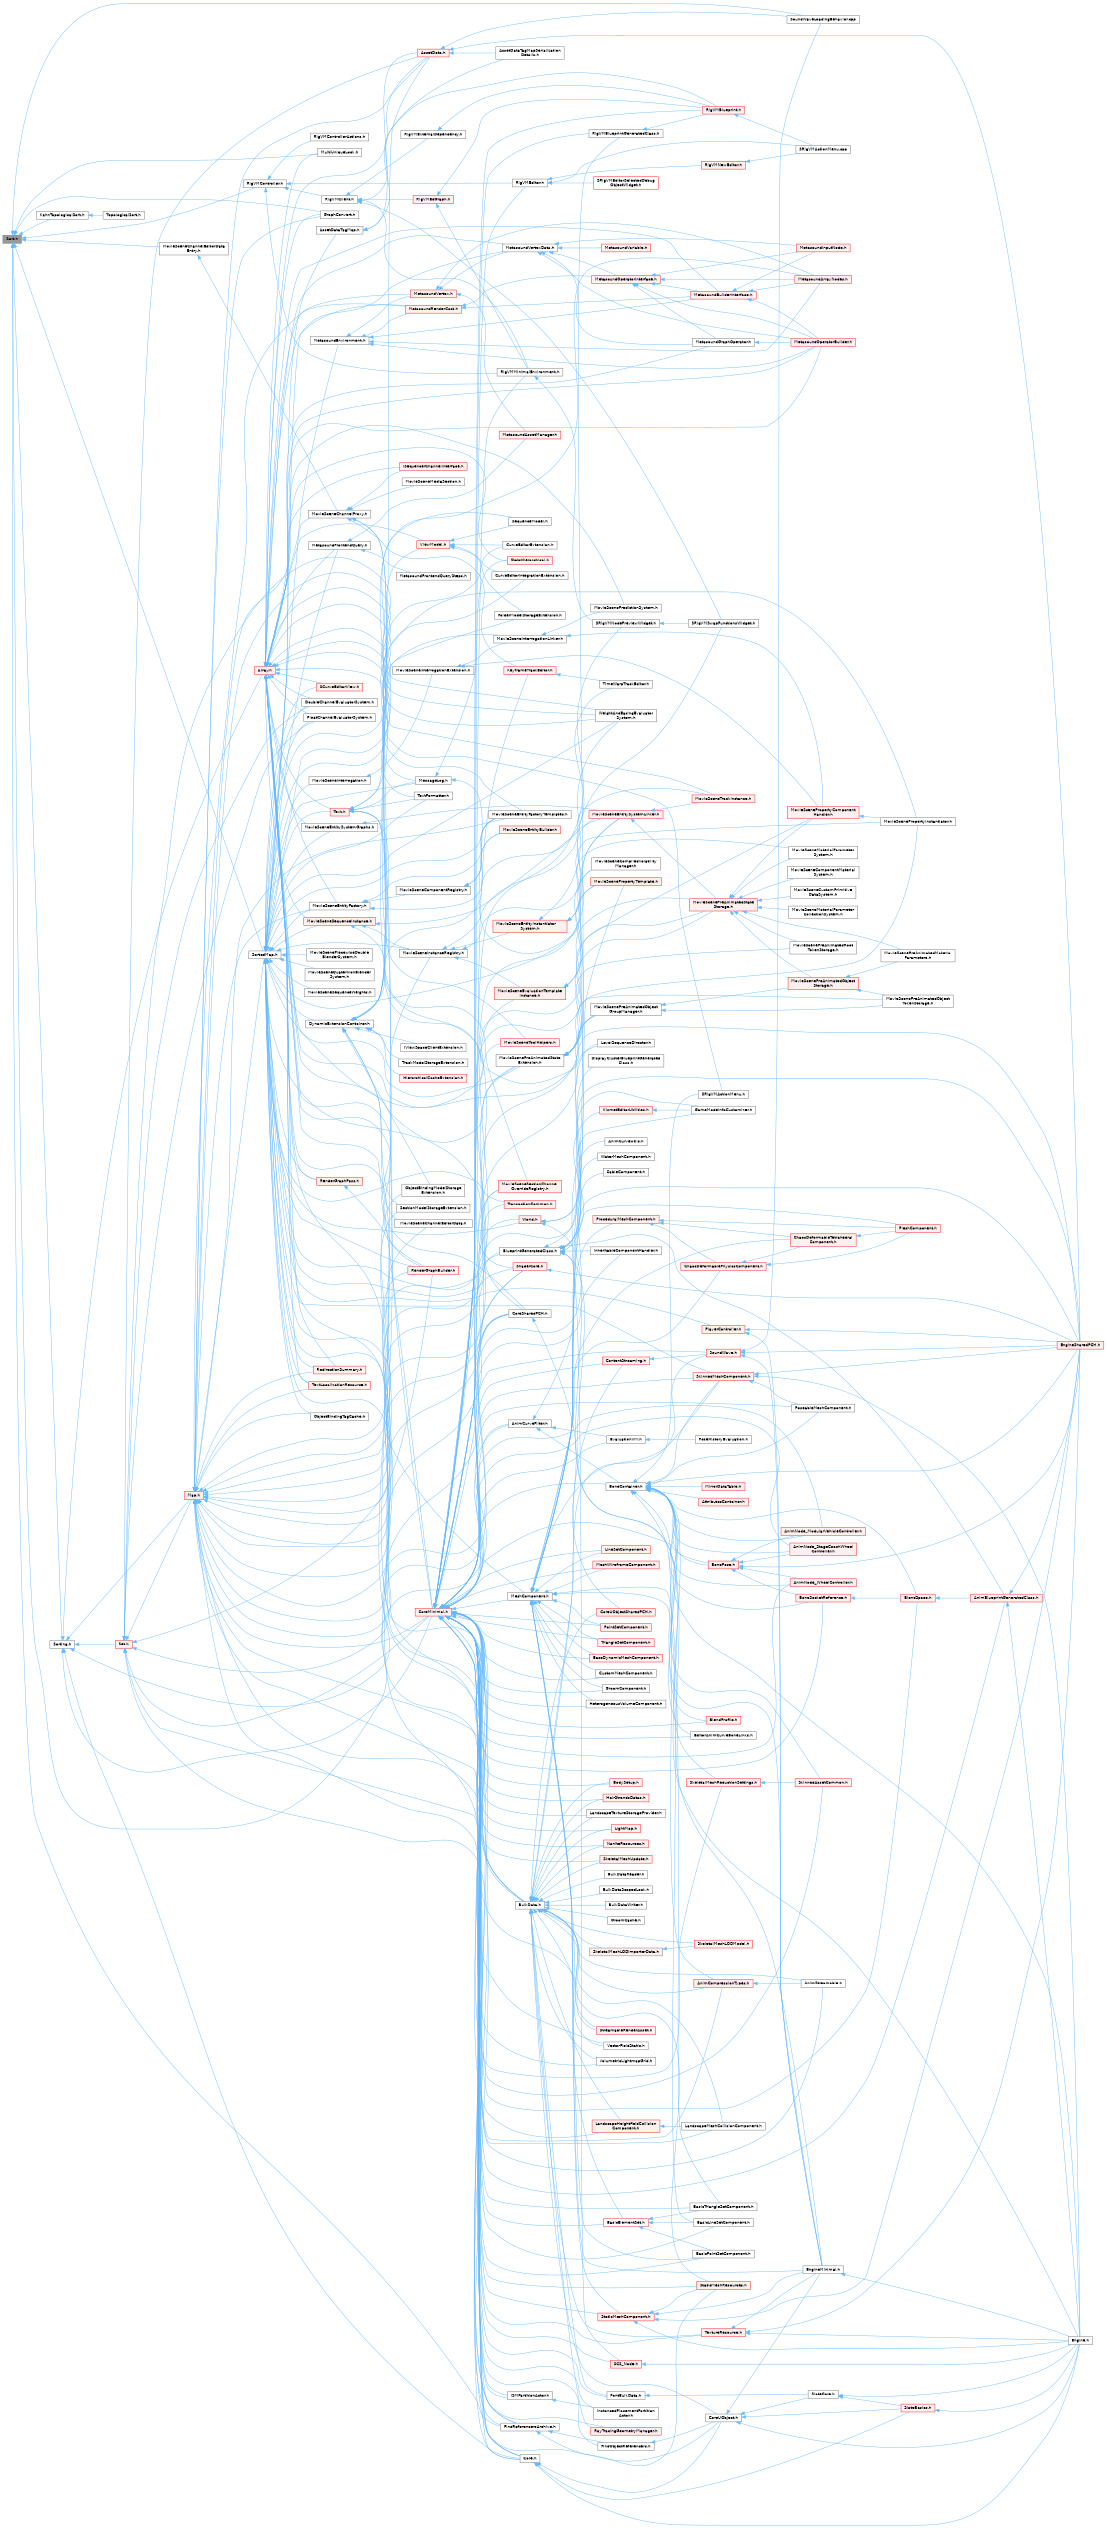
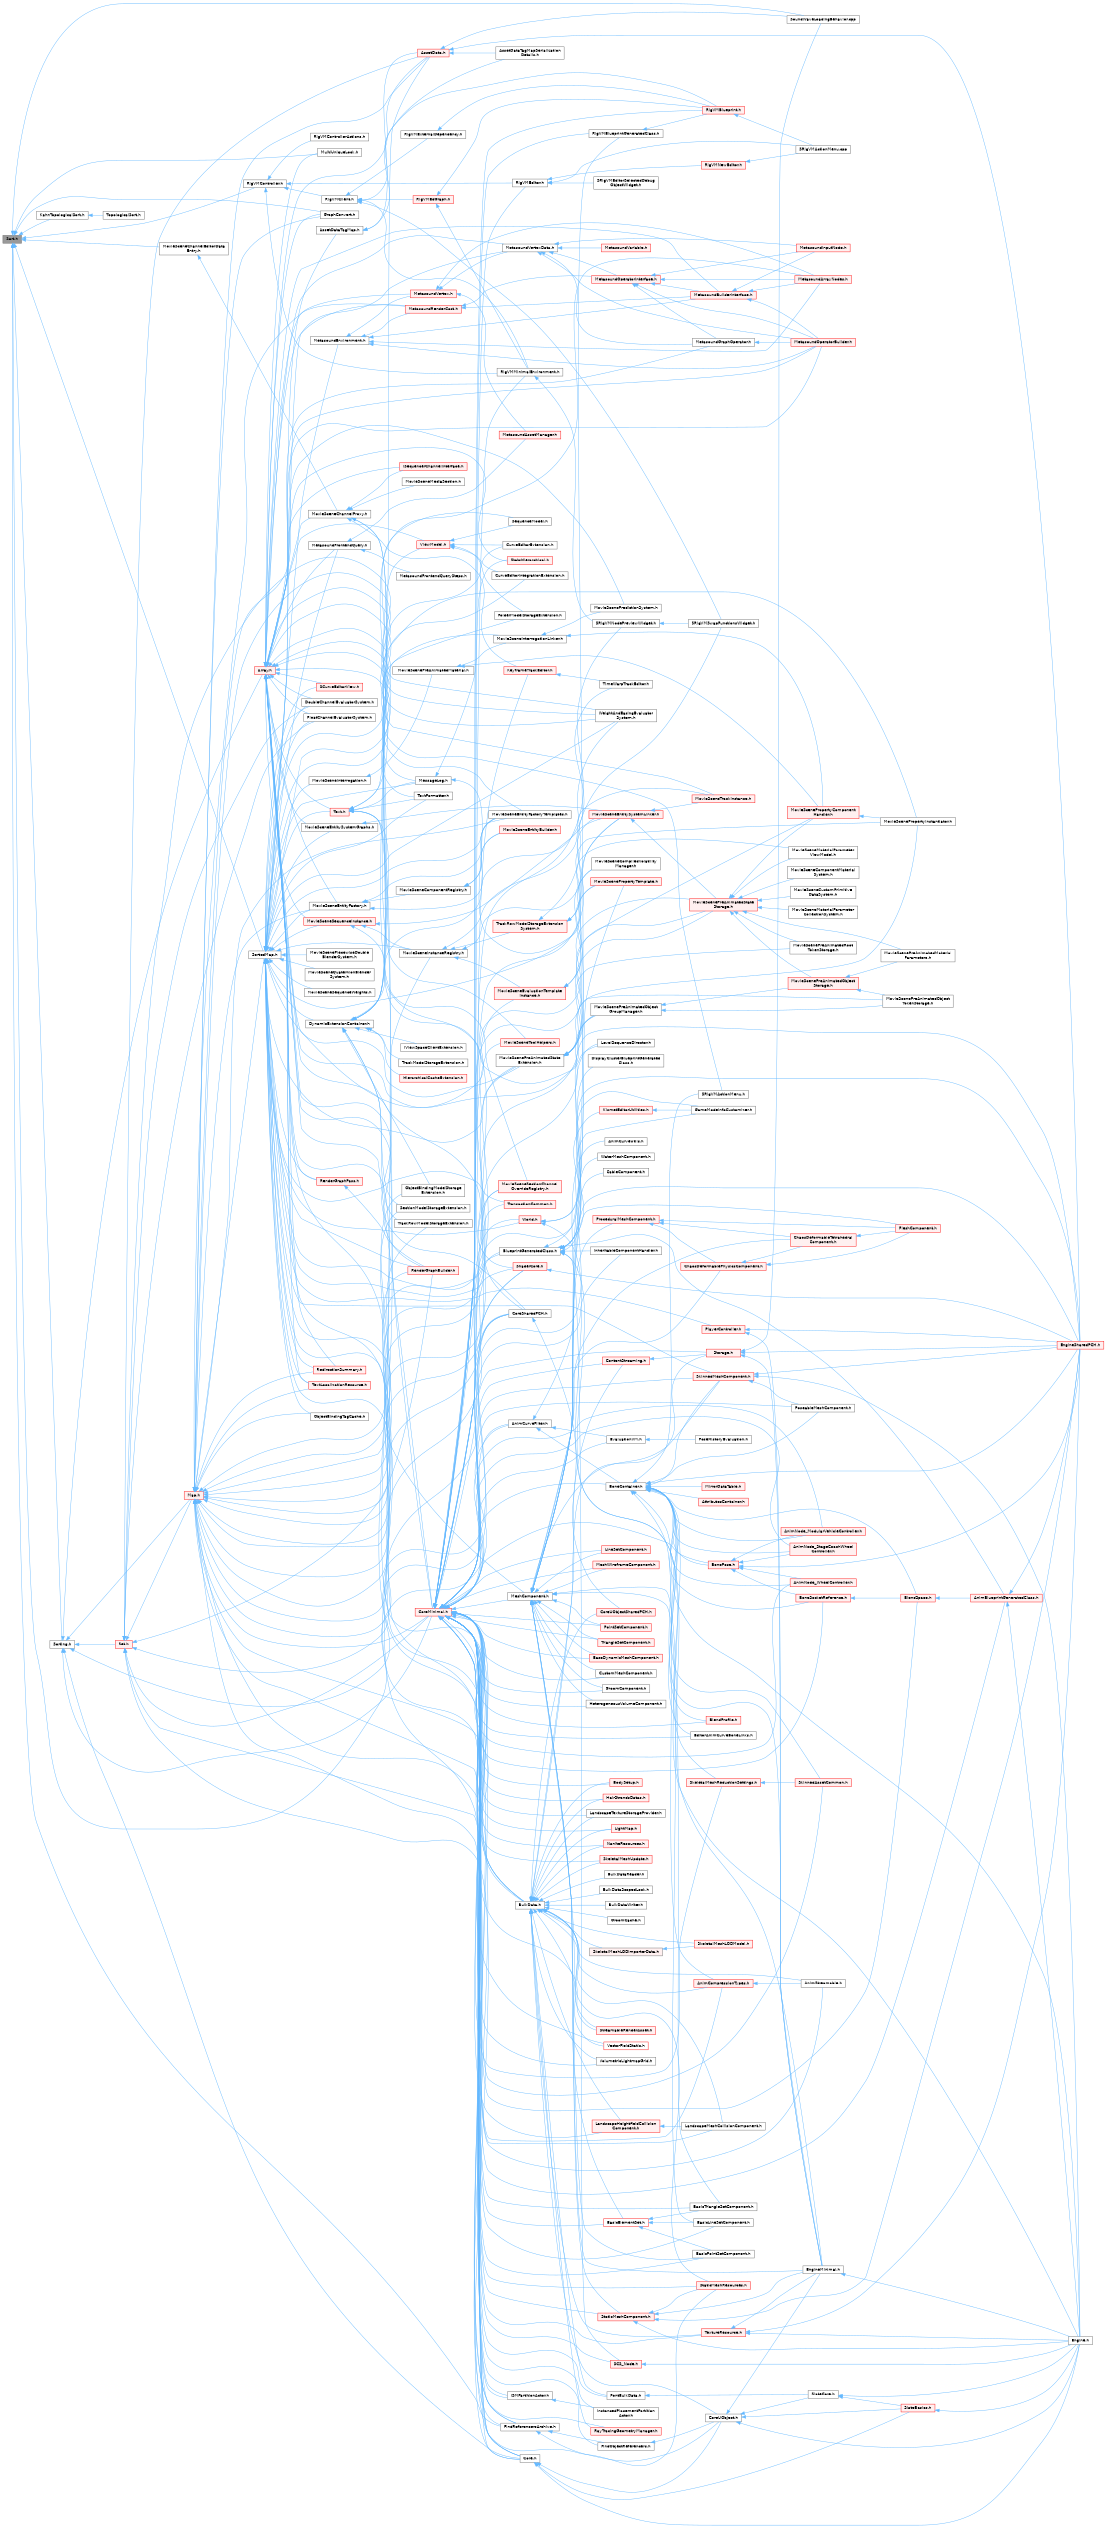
(626, 183) -> (626, 183)
(433, 671) -> (433, 671)
(823, 853) -> (823, 853)
(530, 926) -> (530, 926)
(433, 1223) -> (433, 1223)
(723, 1353) -> (723, 1353)
(626, 2046) -> (626, 2046)
